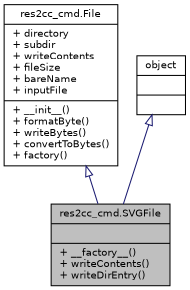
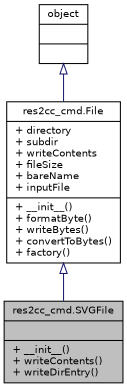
(136, 164) -> (64, 88)
(98, 253) -> (41, 350)
